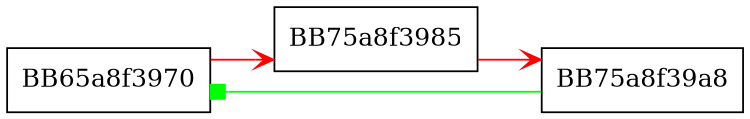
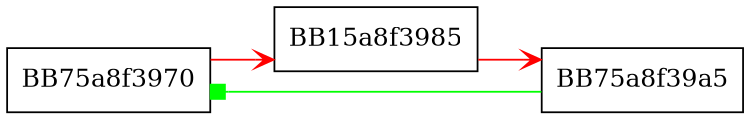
(376, 39) -> (376, 39)
(109, 80) -> (109, 80)
(642, 80) -> (642, 80)
